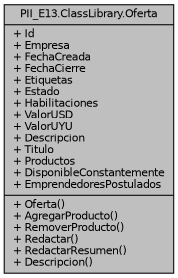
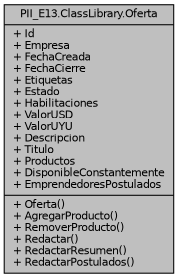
(53, 263) -> (74, 263)
